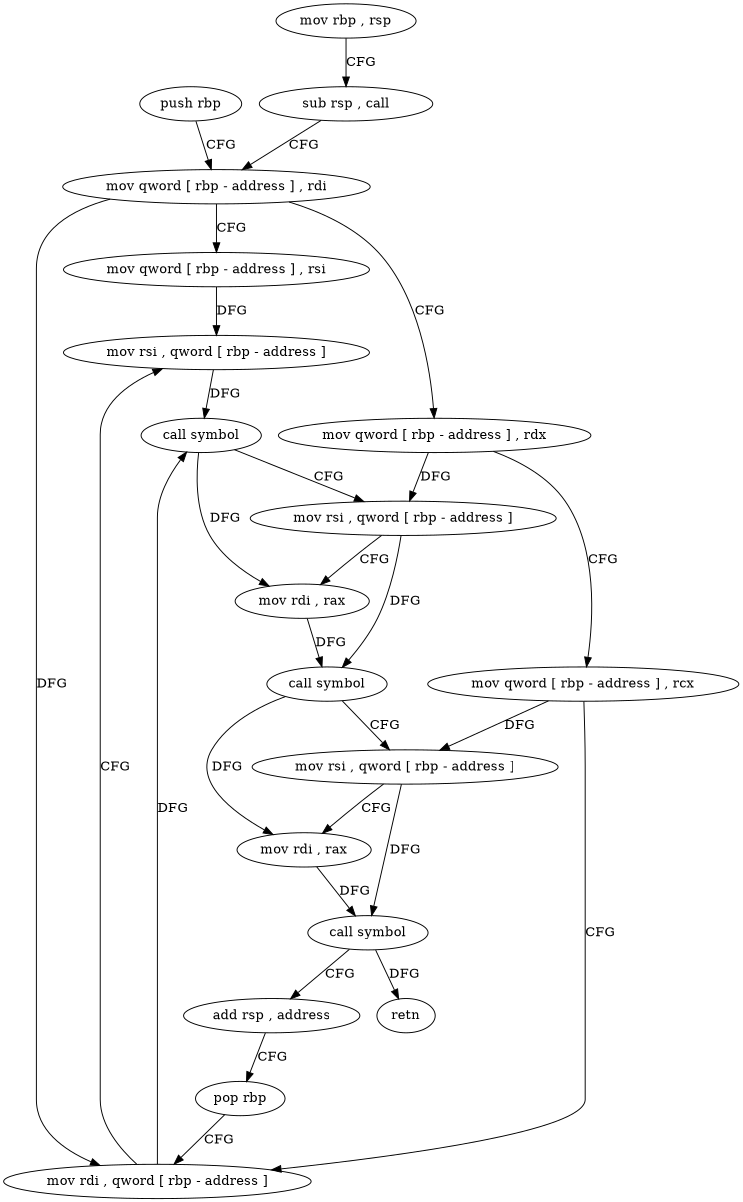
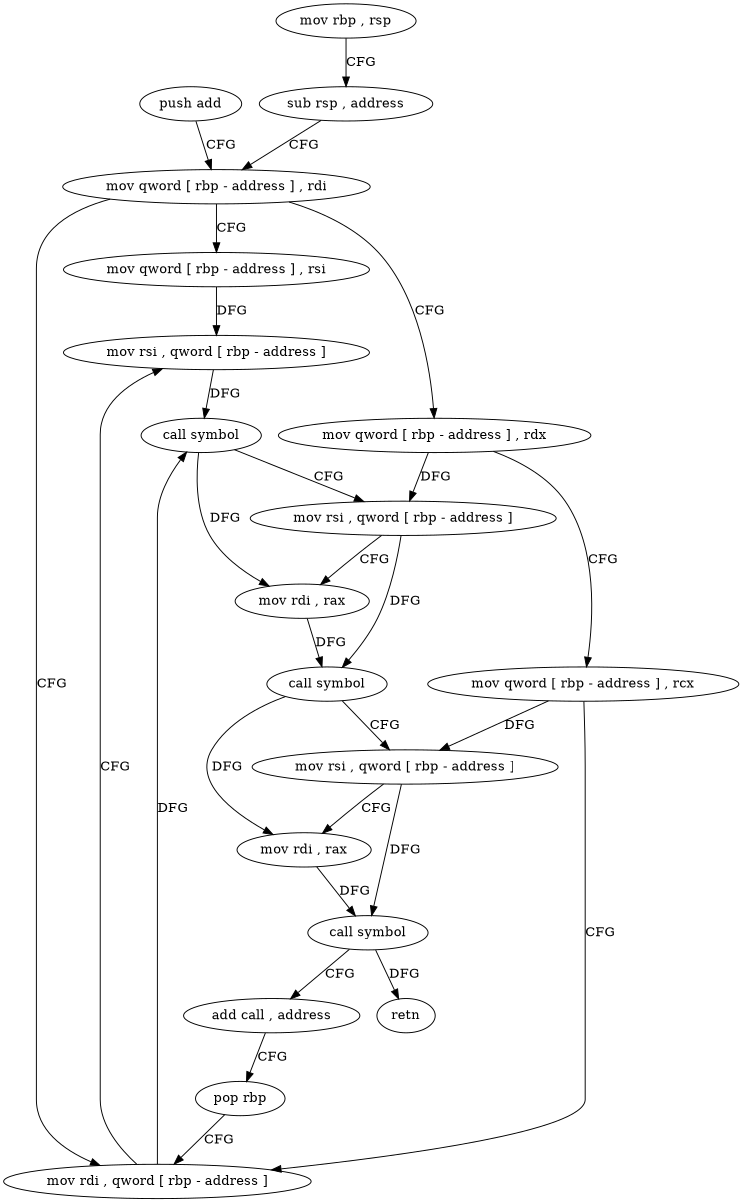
(191, 104) -> (191, 104)
(346, 104) -> (346, 104)
(52, 684) -> (52, 684)
(272, 1016) -> (272, 1016)
